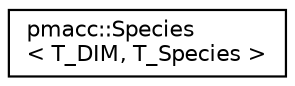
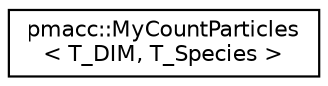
(147, 43) -> (164, 43)
